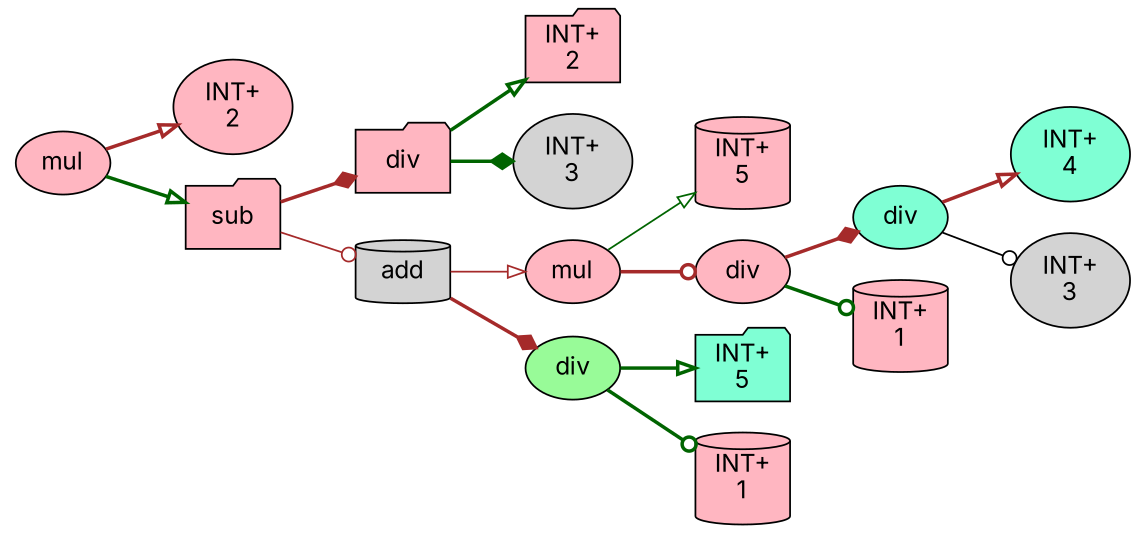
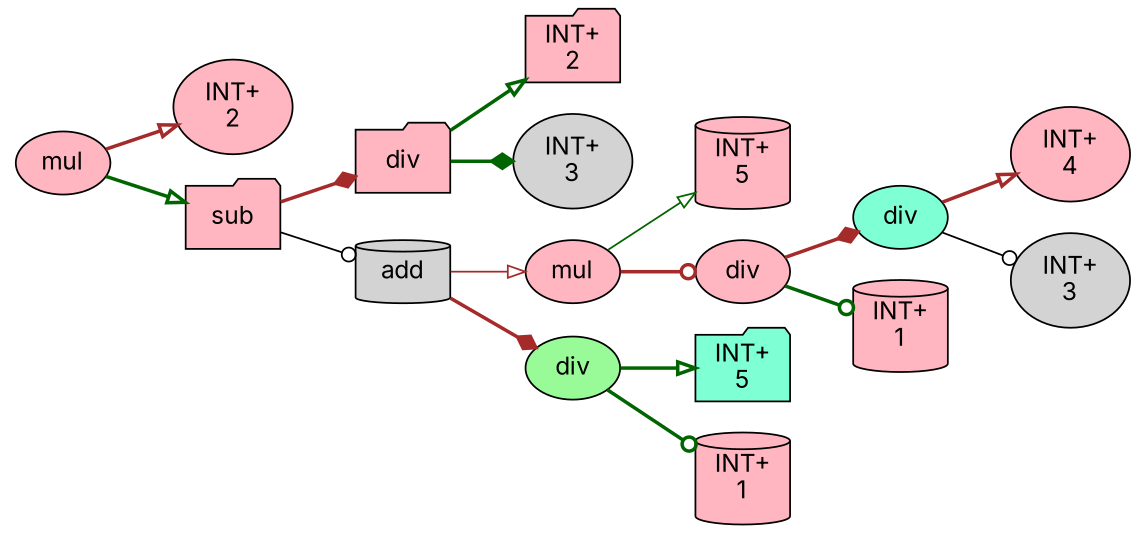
(1070, 154) -> (1070, 154)
(311, 242) -> (311, 242)
